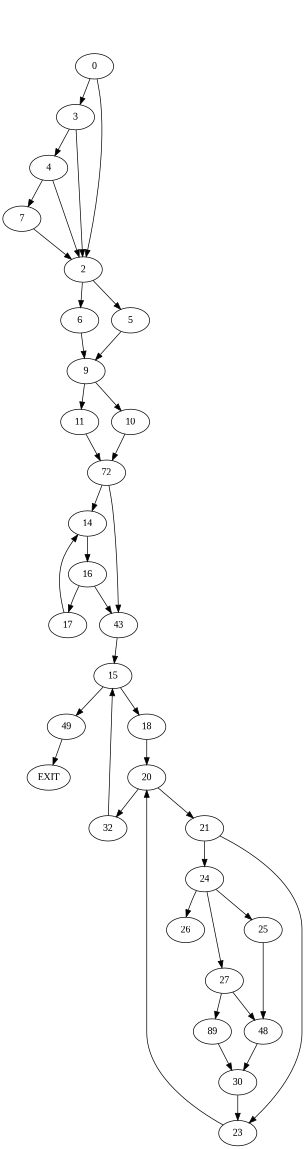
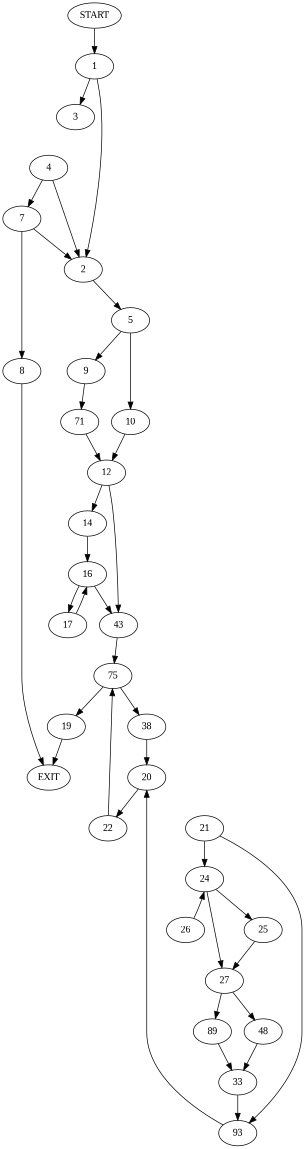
none -> (95, 16)
(95, 66) -> (95, 66)
(64, 139) -> none
(79, 190) -> none
(80, 320) -> none
none -> (22, 371)
(106, 394) -> (131, 367)
(80, 422) -> (80, 422)
(107, 473) -> (107, 473)
(60, 575) -> (81, 604)
(113, 676) -> (113, 676)
(66, 727) -> (66, 727)
(147, 727) -> (147, 727)
(173, 801) -> none
(108, 828) -> (108, 828)
(192, 900) -> (198, 909)
(263, 977) -> (246, 953)
(238, 1082) -> (238, 1082)
(238, 1133) -> (238, 1133)
